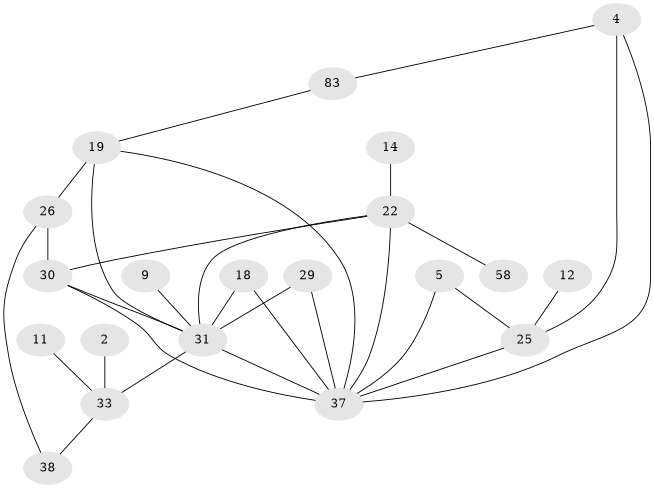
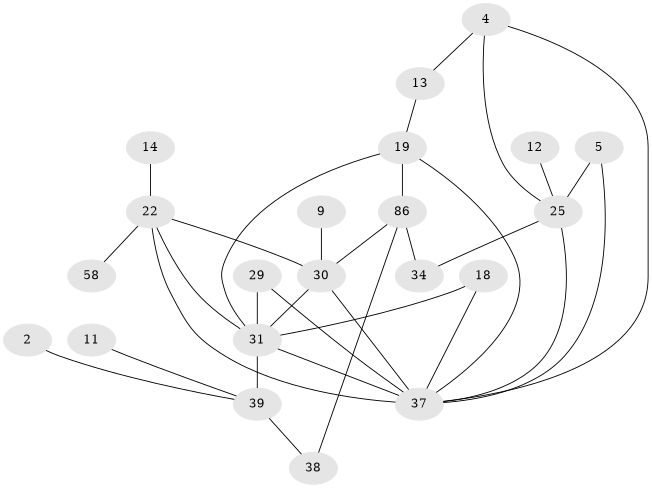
(333, 84) -> (420, 84)
(48, 212) -> (402, 212)
none -> (419, 276)
(174, 308) -> (321, 244)
(105, 404) -> (257, 404)
